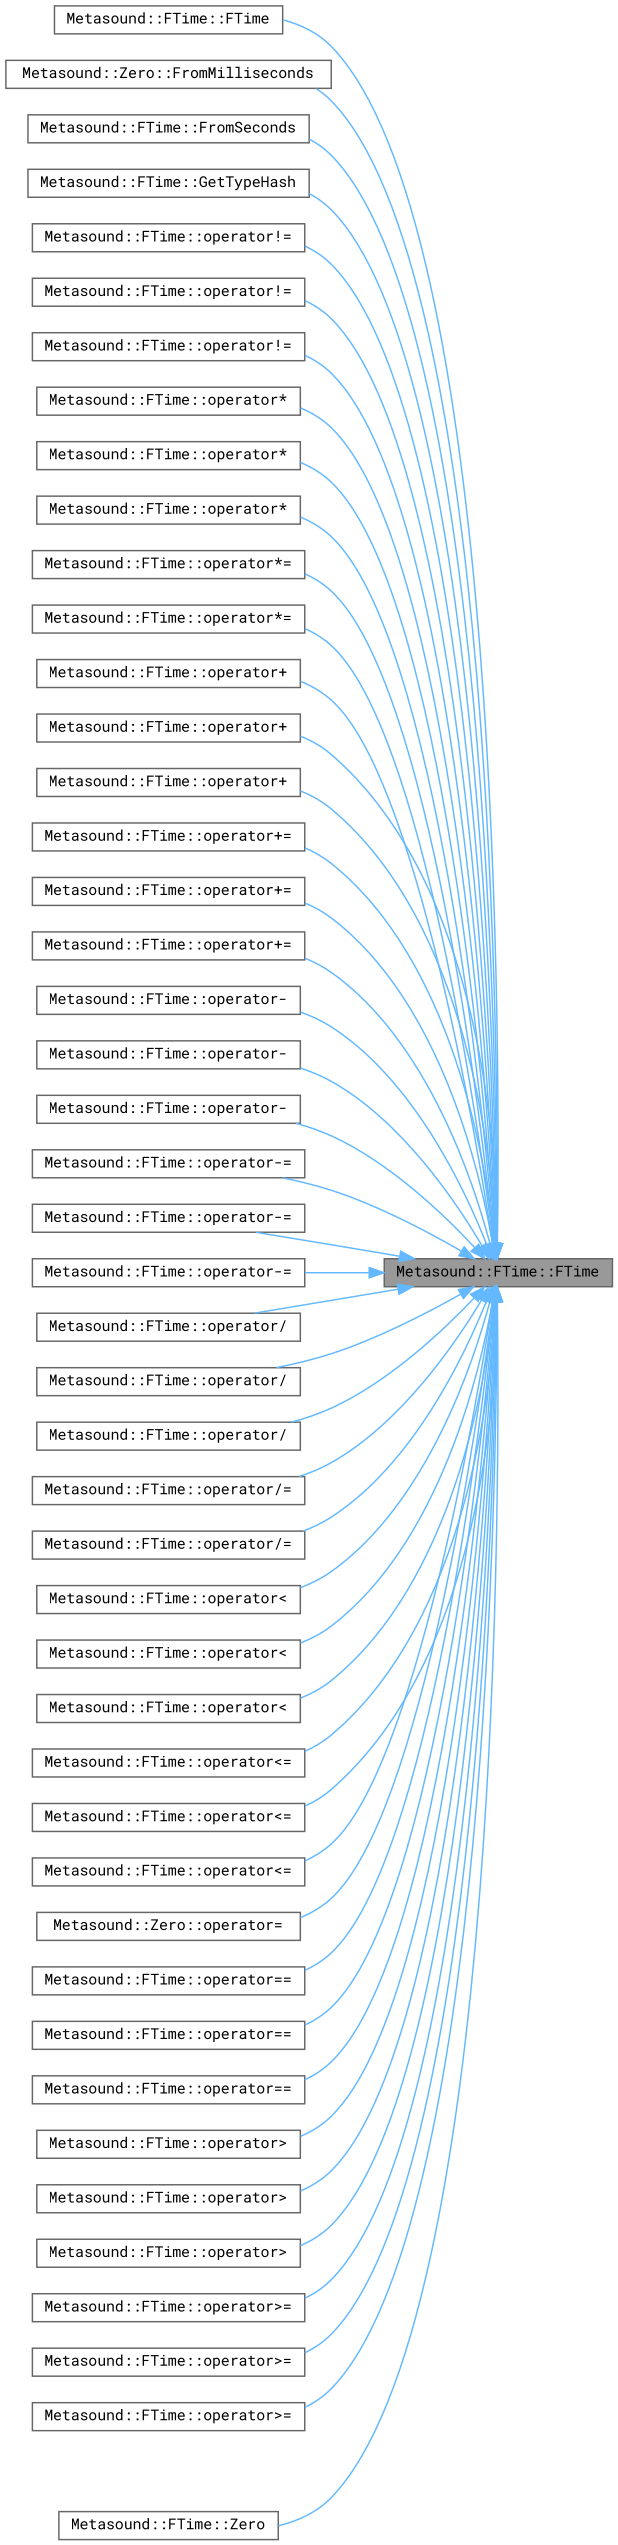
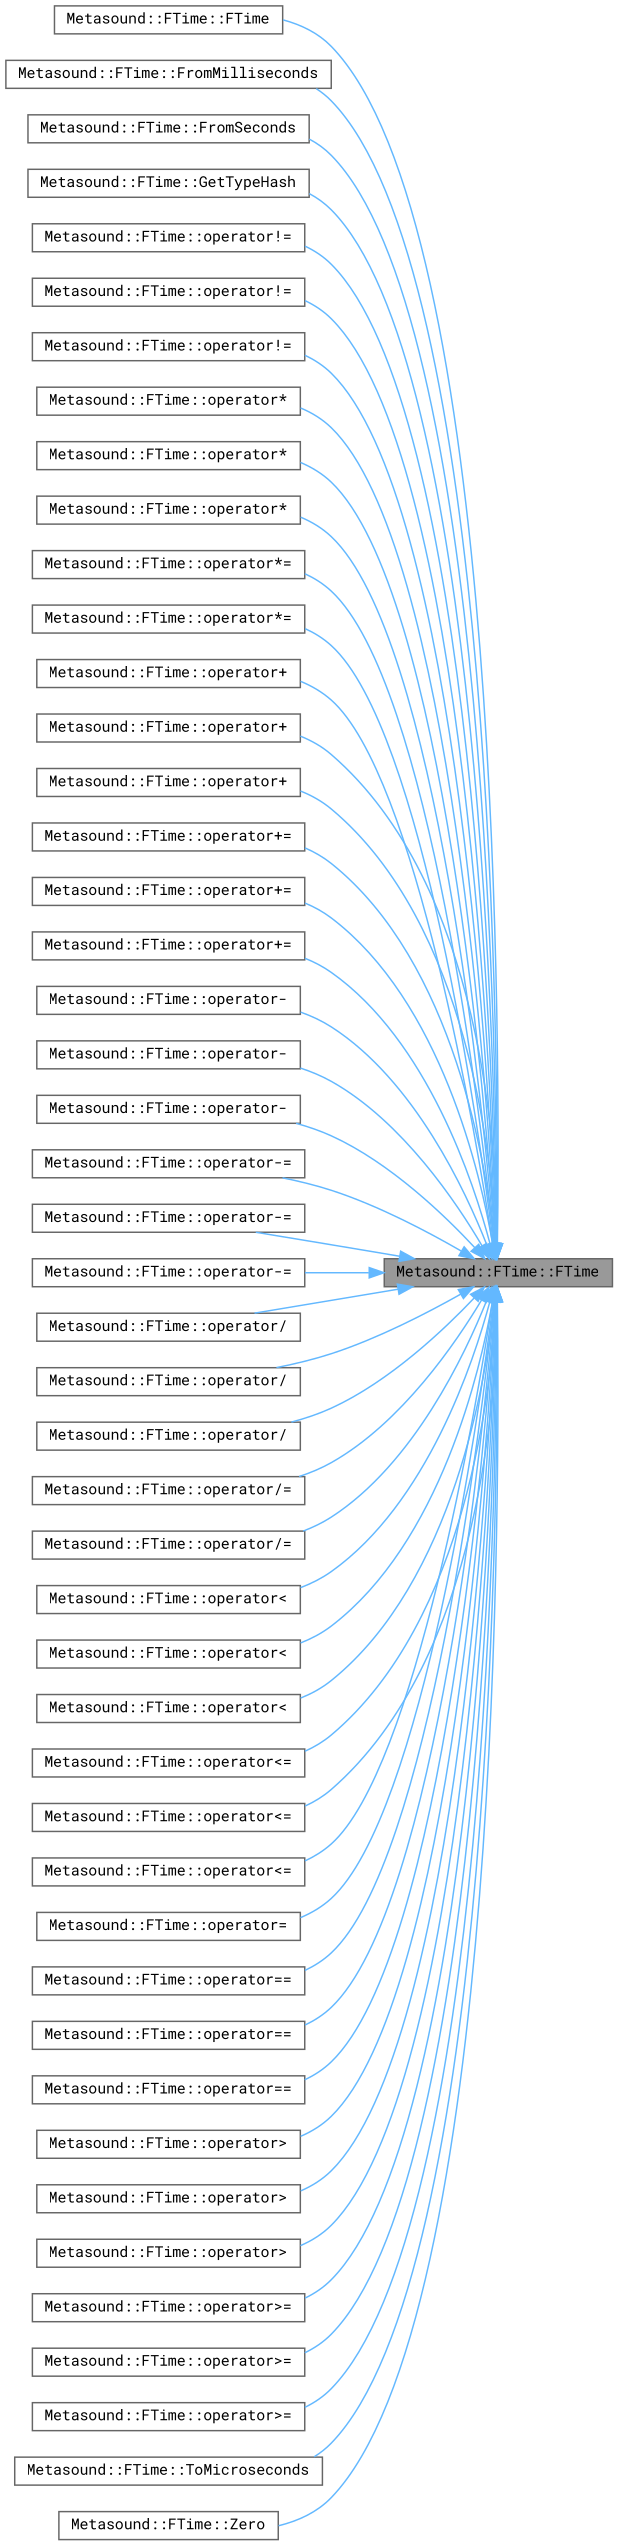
(169, 74) -> (169, 74)
(169, 1926) -> (169, 1926)
none -> (169, 2471)
